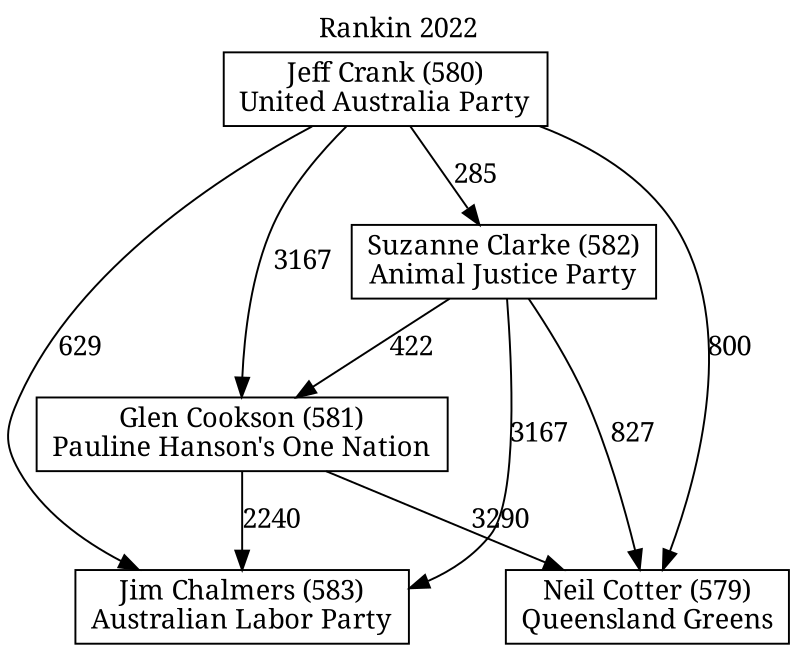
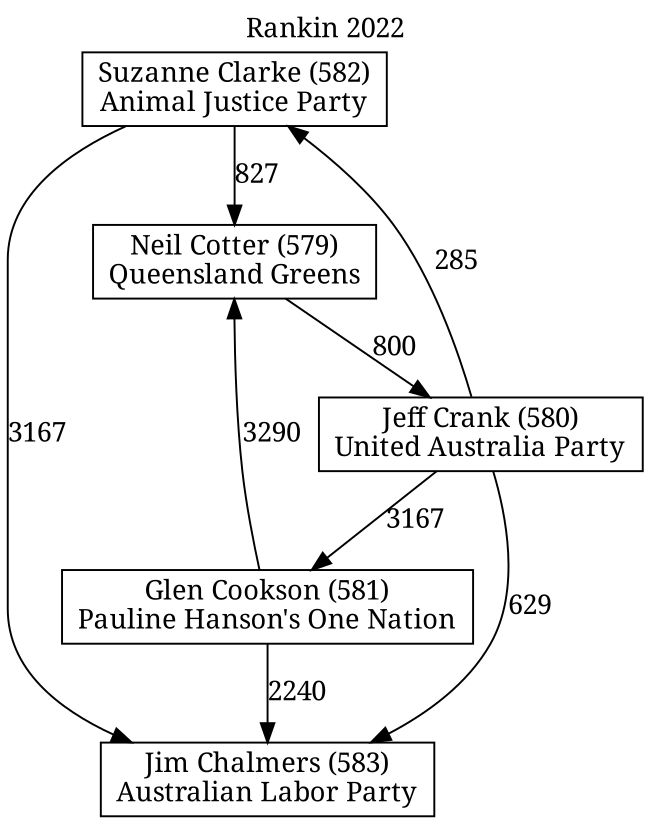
(704, 303) -> (350, 343)
(381, 343) -> none
